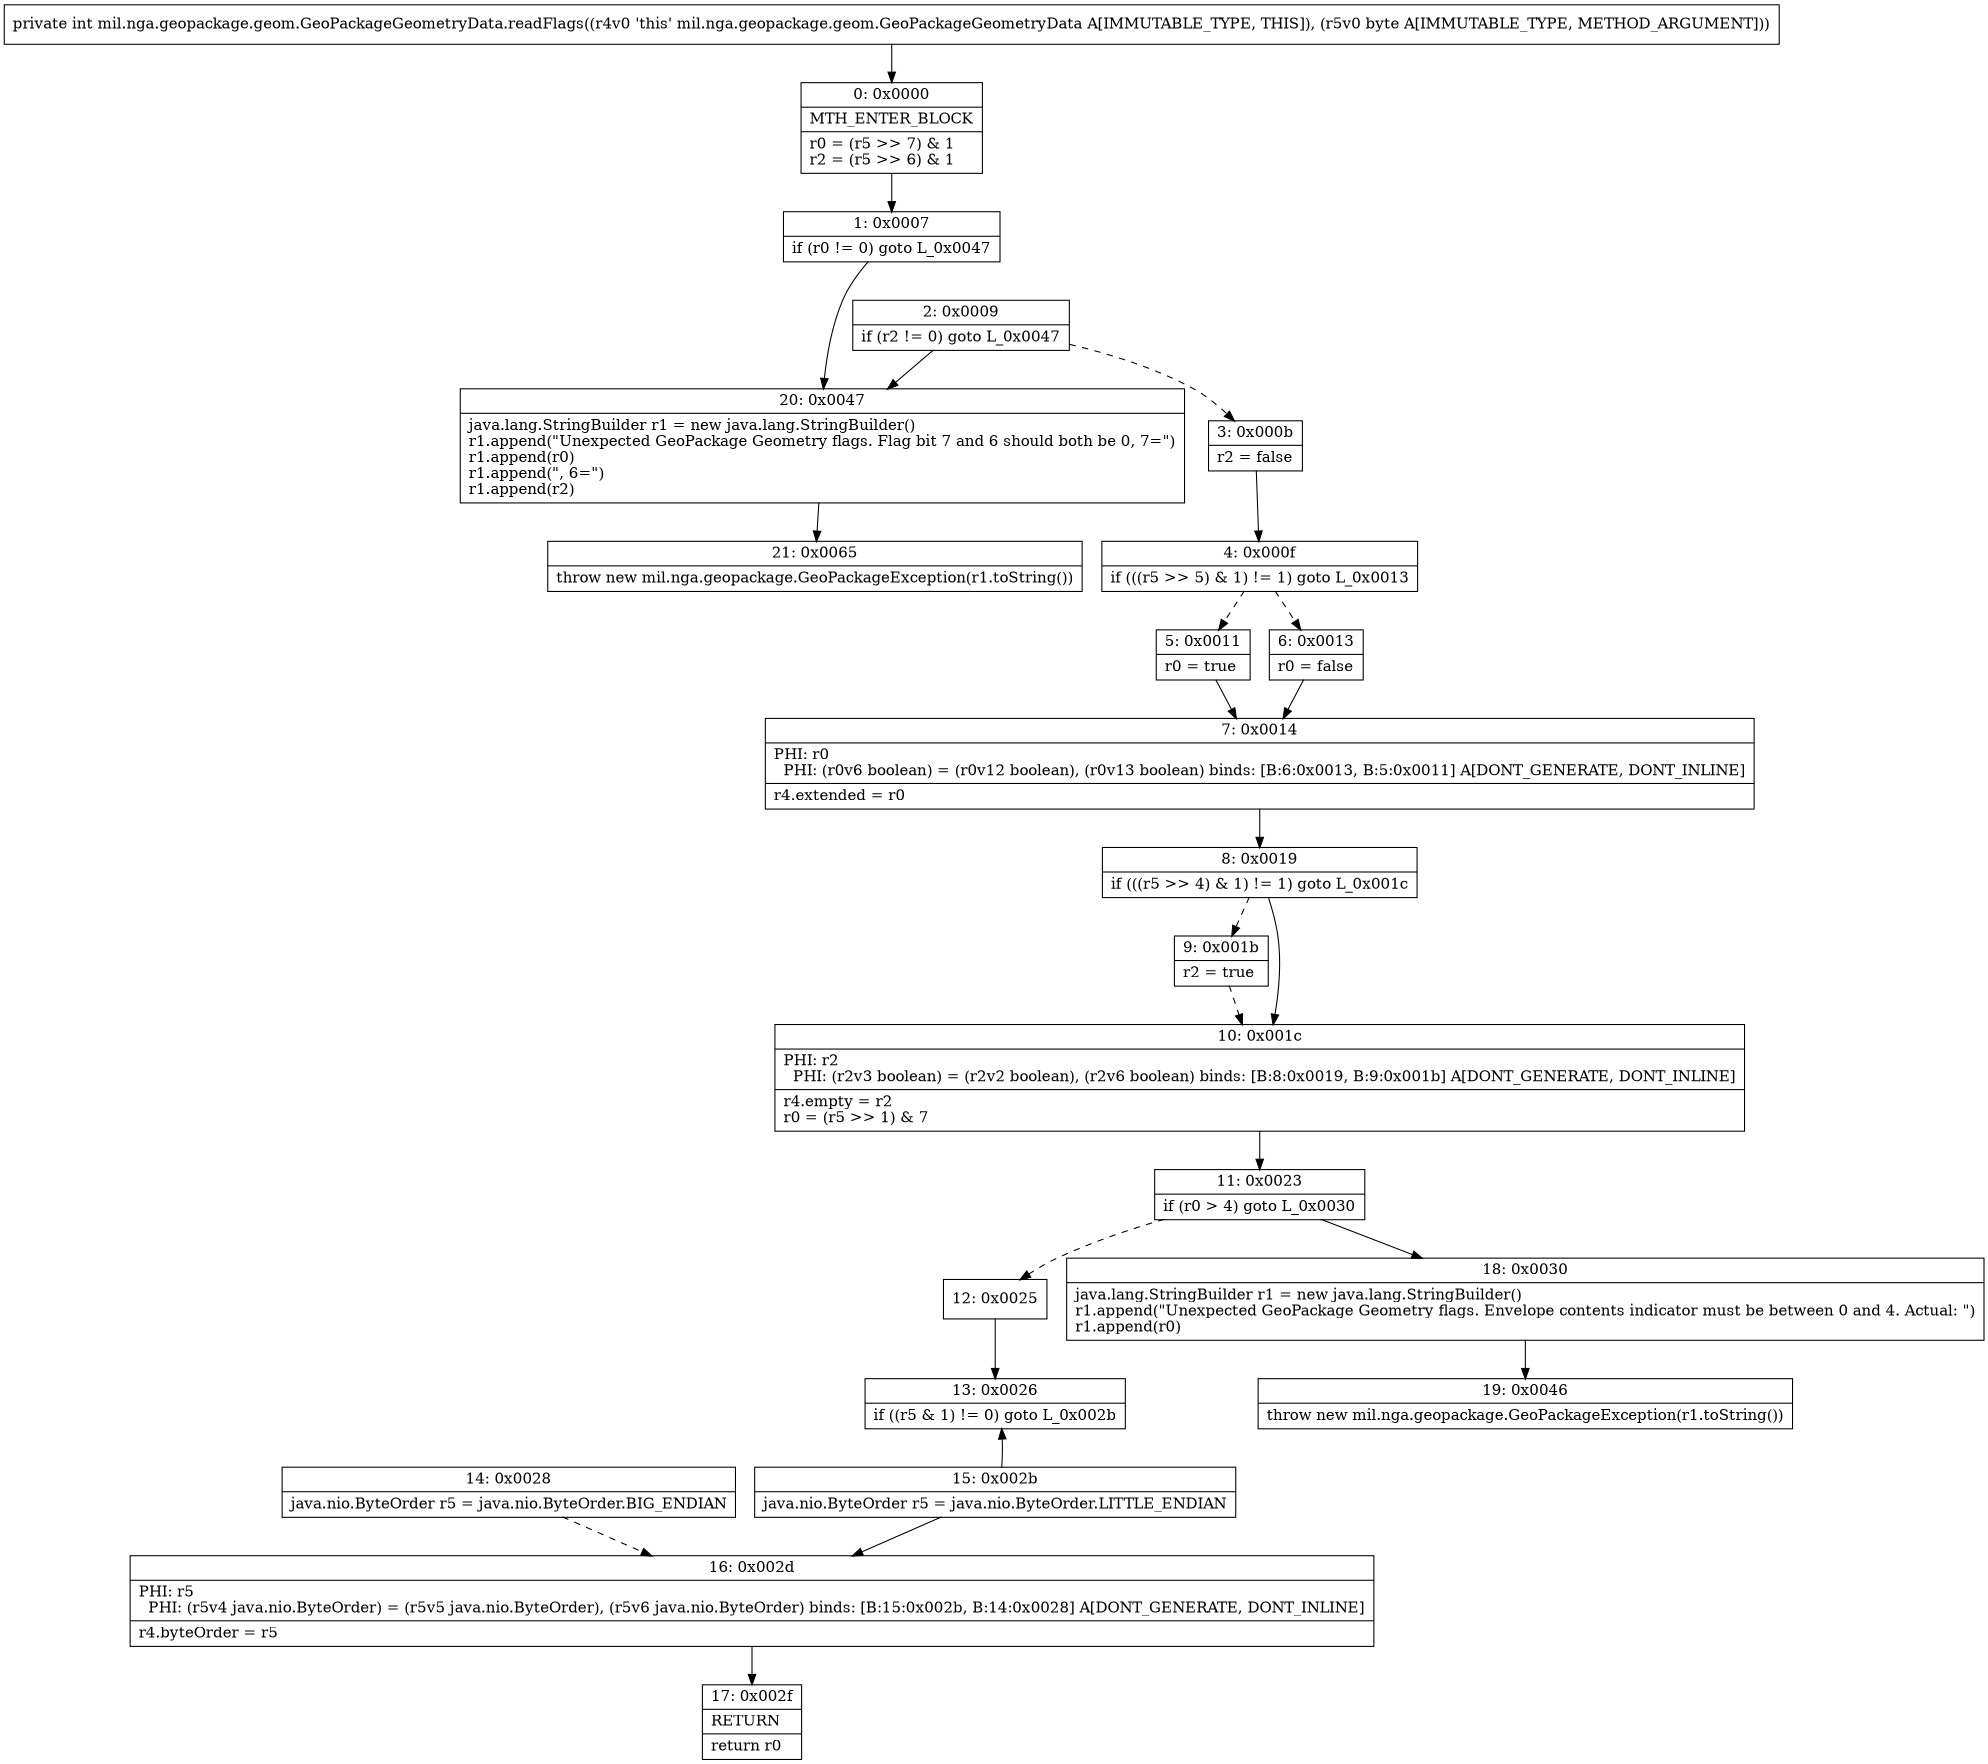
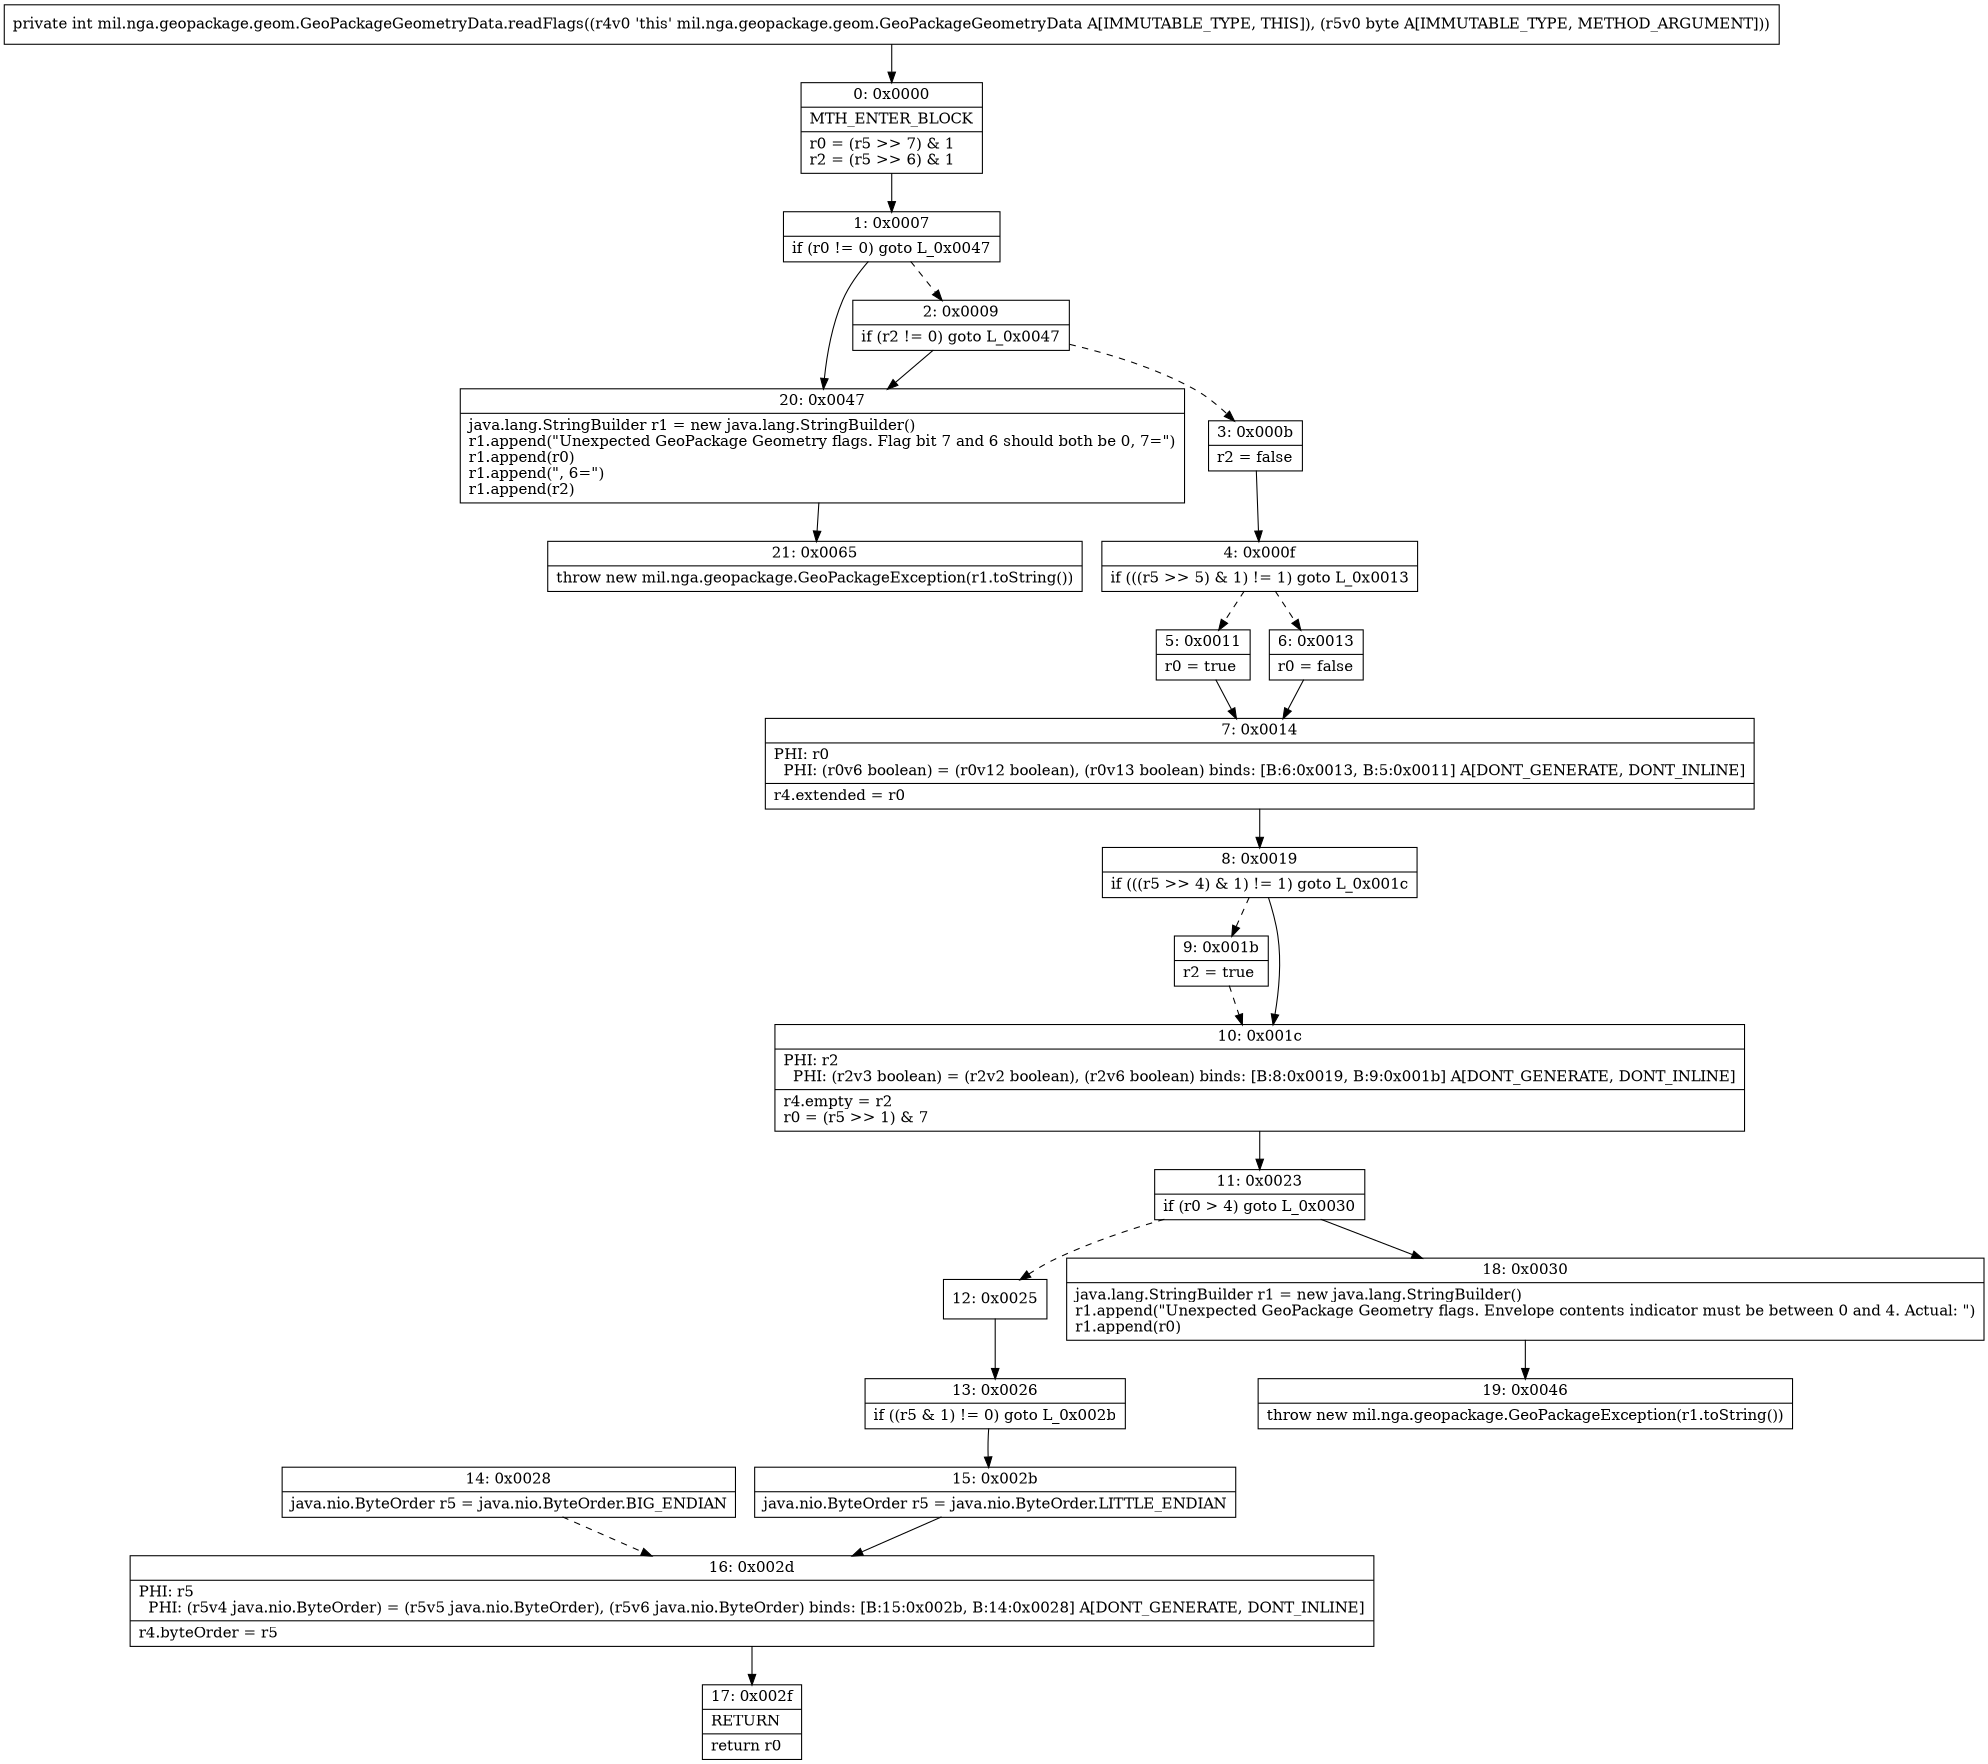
none -> (923, 277)
(1002, 1453) -> (988, 1443)
